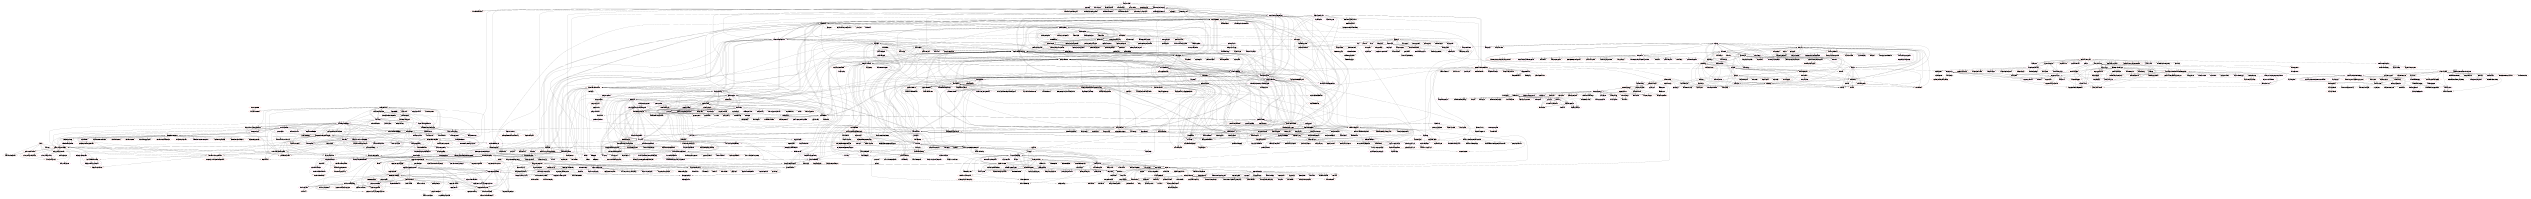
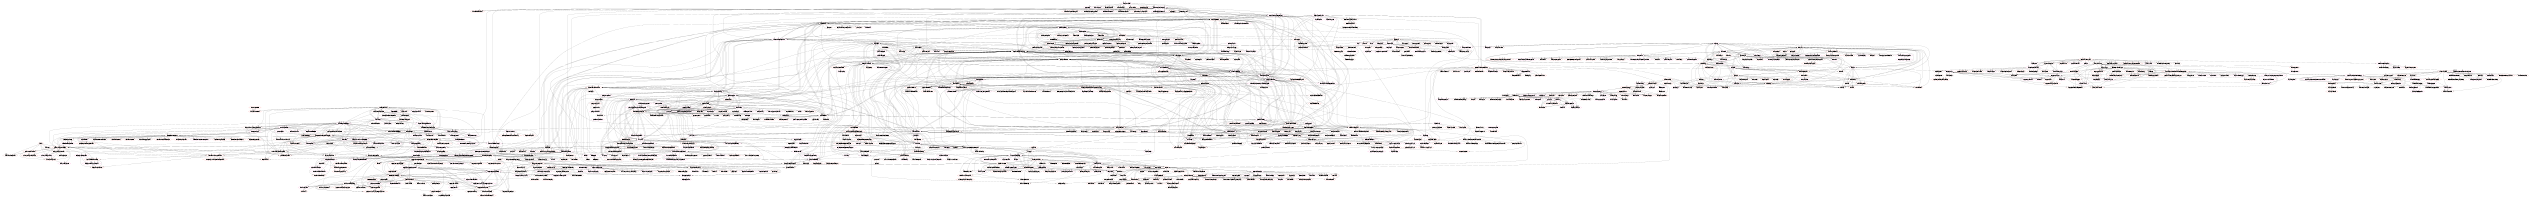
(494, 144) -> (494, 144)
